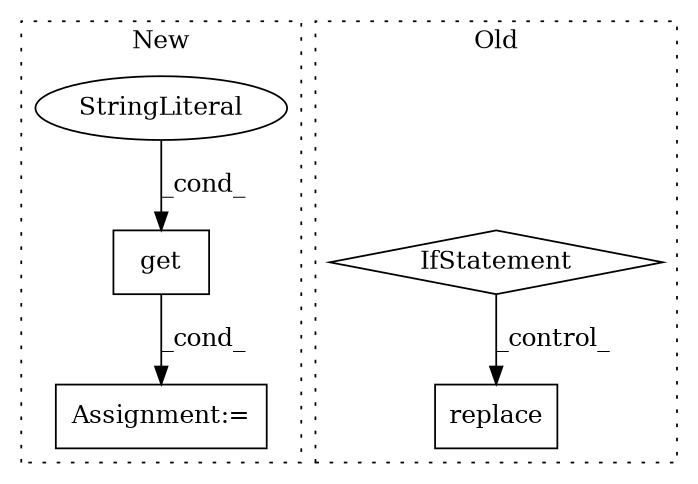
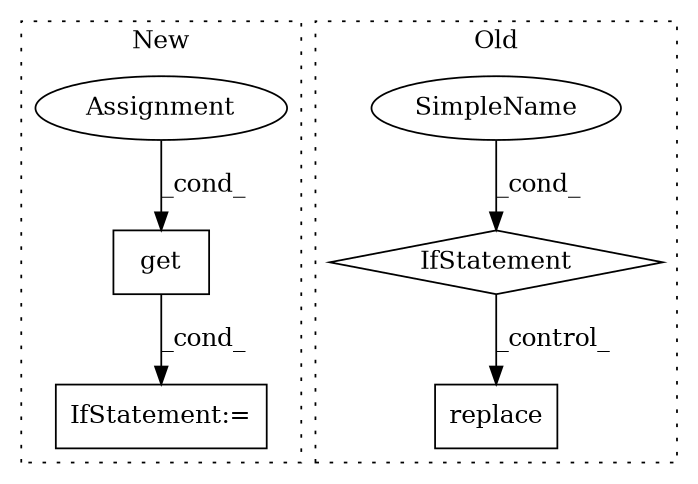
(161, 108) -> (161, 108)
none -> (496, 108)
(161, 416) -> (161, 416)
